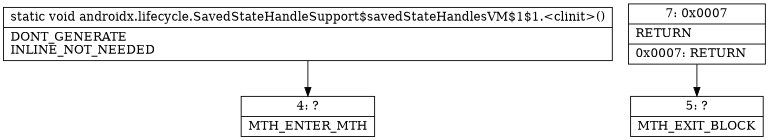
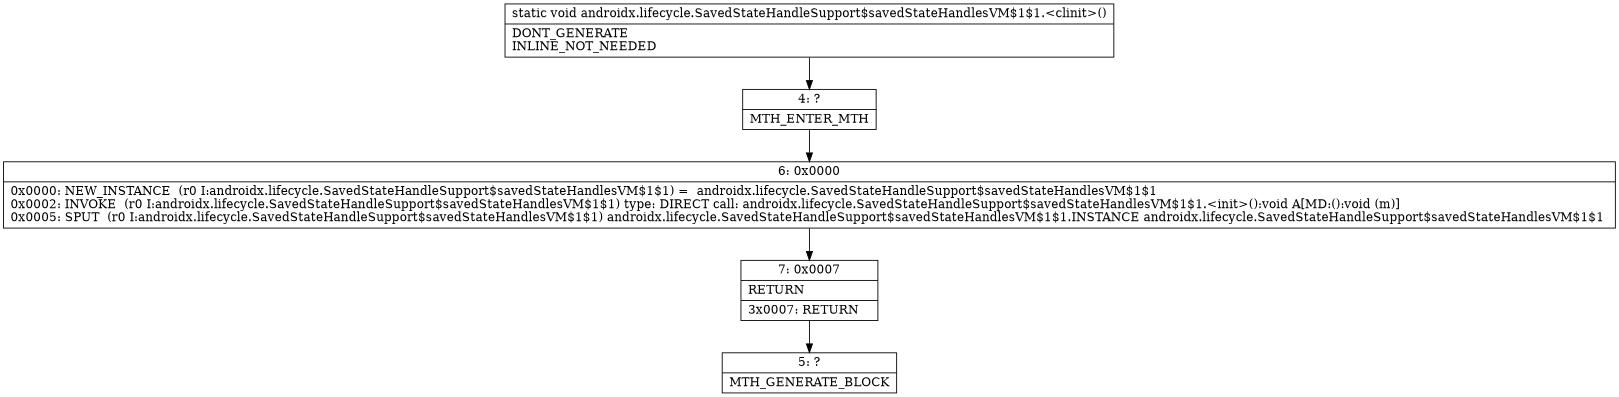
(697, 54) -> (809, 310)
(697, 126) -> (809, 382)
none -> (809, 195)
